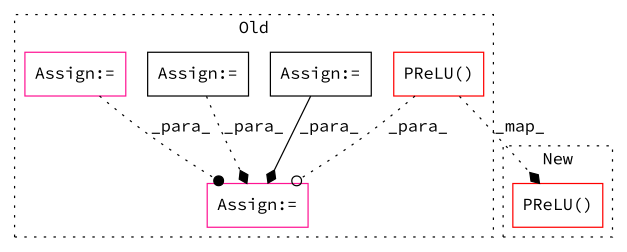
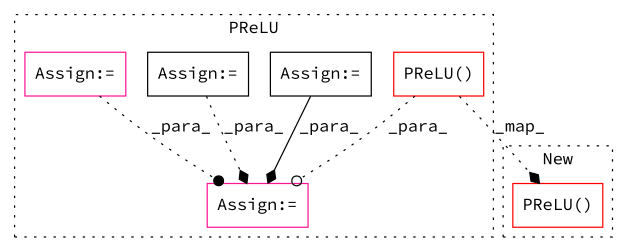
(254, 29) -> (254, 29)
